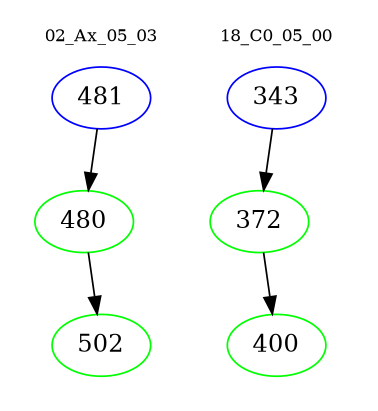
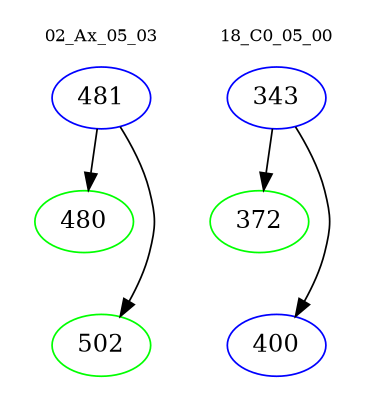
(91, 275) -> (154, 213)
(267, 275) -> (329, 213)
(277, 345) -> (277, 345)
